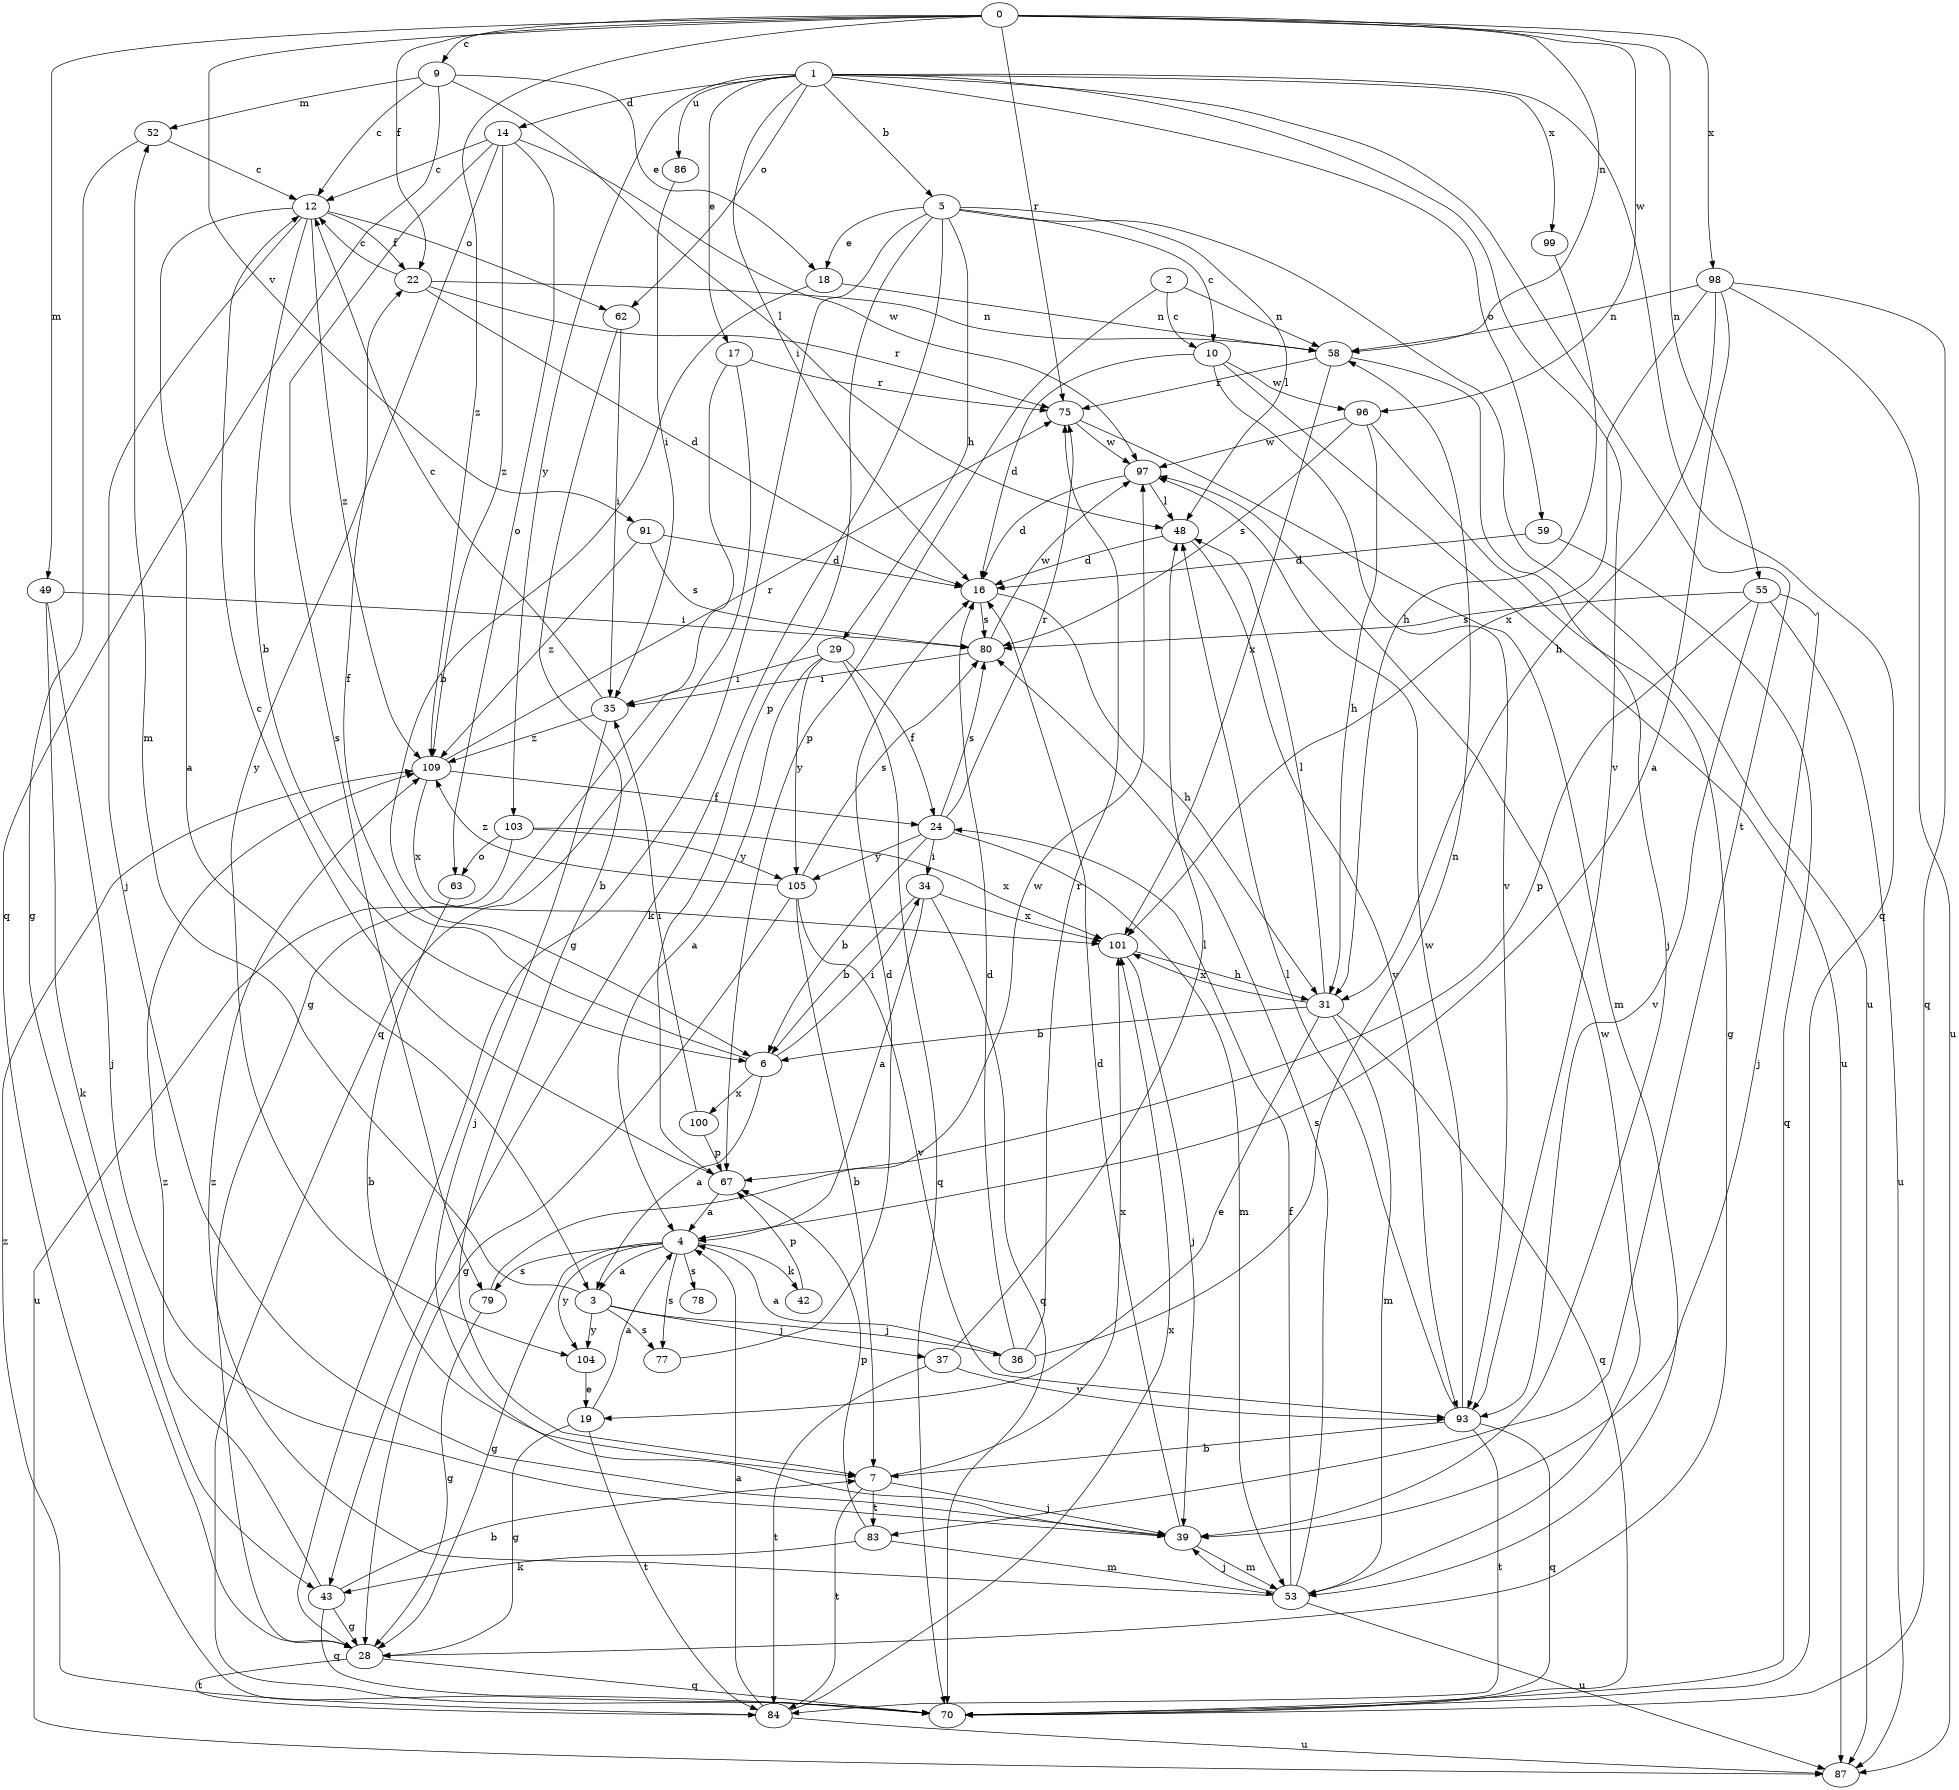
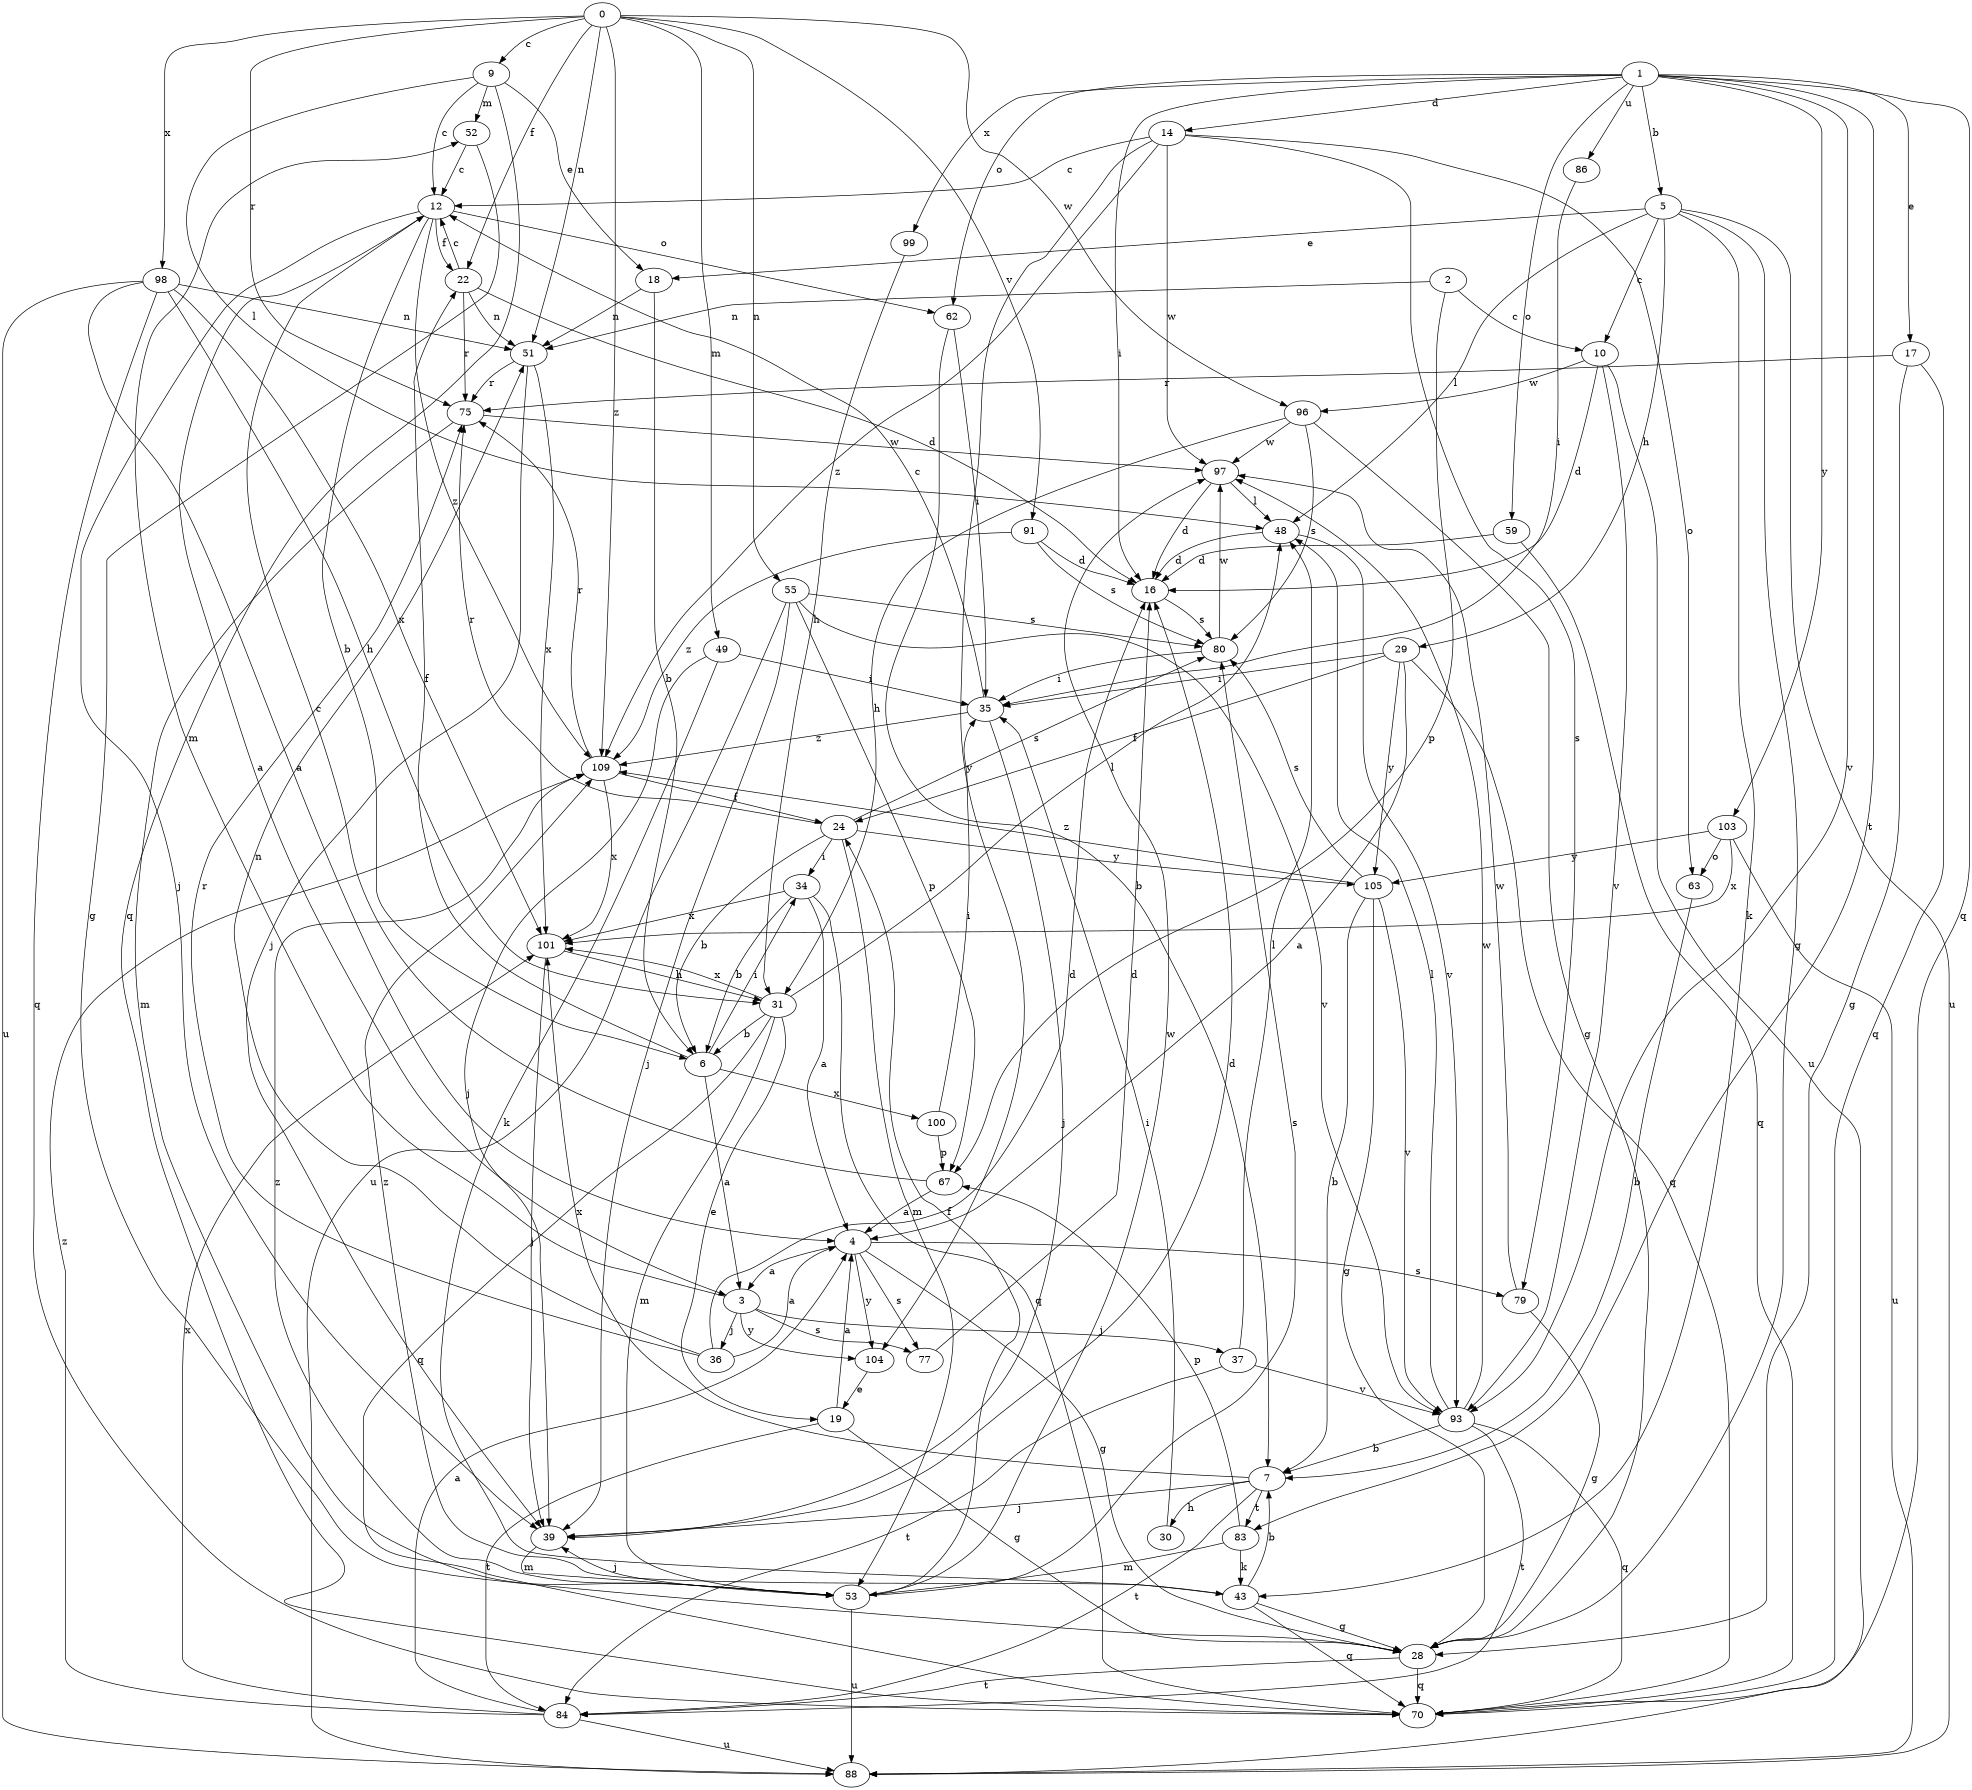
(1334, 354) -> (529, 354)
(513, 615) -> (850, 679)
(768, 695) -> none
(1161, 779) -> none
(698, 1301) -> none
(804, 1301) -> none
none -> (1166, 1538)
(1841, 1775) -> (851, 1775)
